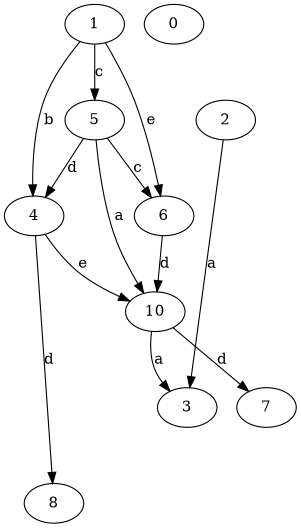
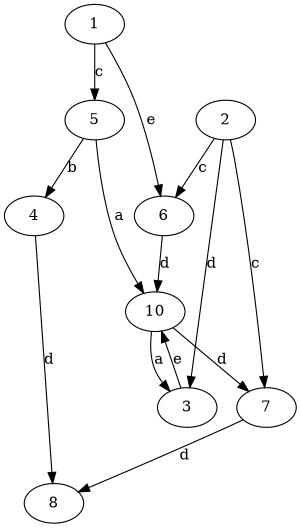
(174, 24) -> none
(42, 108) -> none
(126, 164) -> (198, 163)
(73, 168) -> (73, 168)
none -> (250, 258)
(212, 264) -> (212, 264)
(78, 271) -> (173, 365)
none -> (166, 454)
